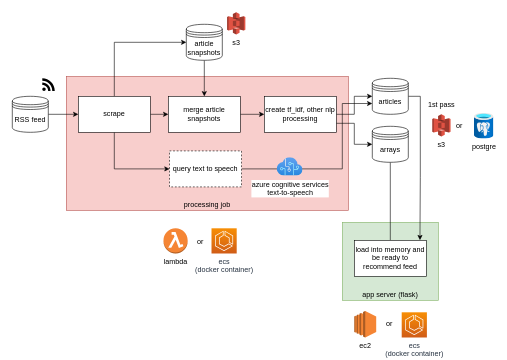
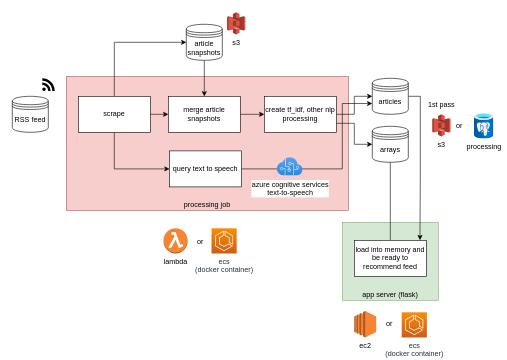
(72, 114) -> none
(484, 147) -> (484, 147)
(206, 169) -> (206, 169)
